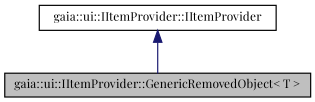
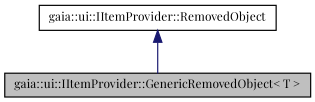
(158, 18) -> (158, 18)
